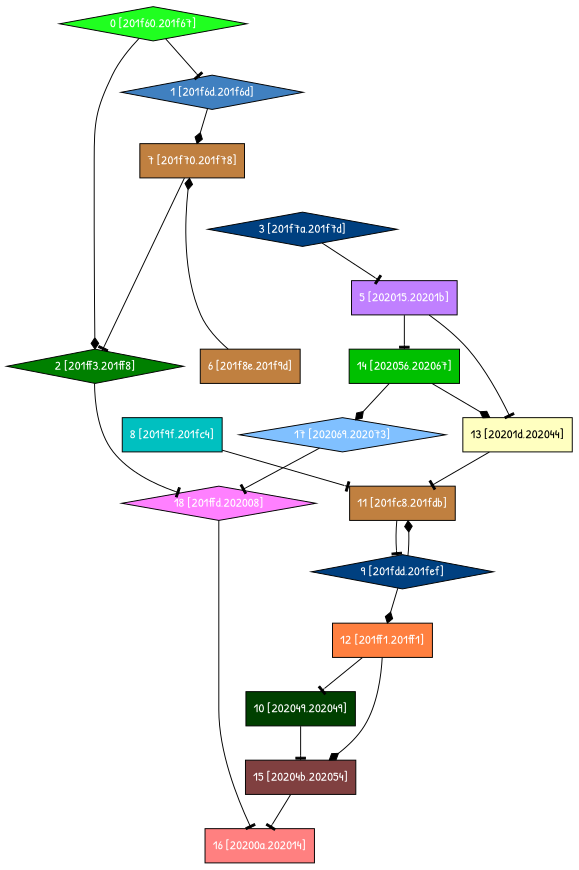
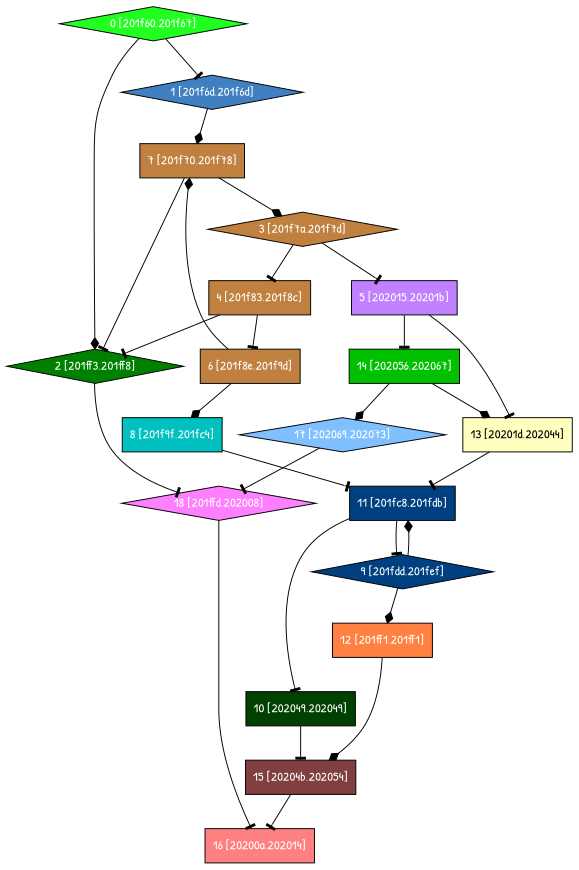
none -> (245, 194)
(303, 229) -> (303, 229)
none -> (260, 298)
none -> (216, 397)
(402, 503) -> (402, 503)
(343, 673) -> (289, 590)
